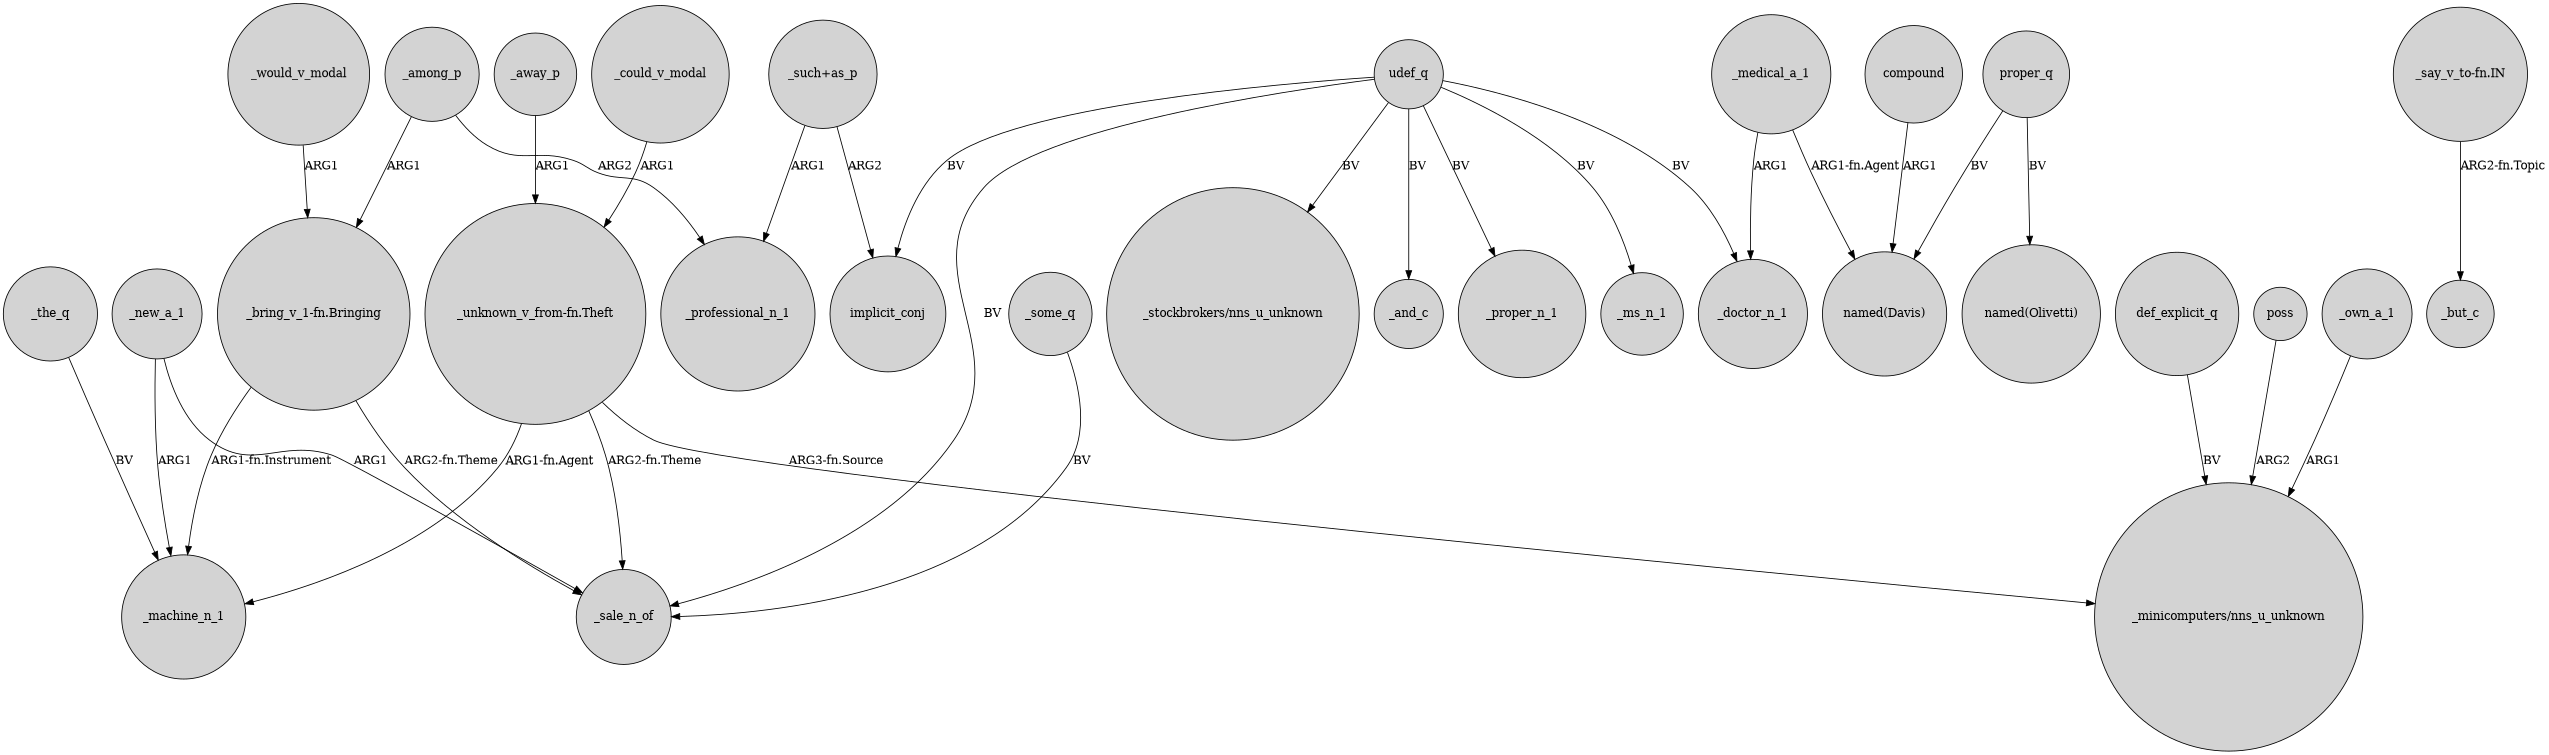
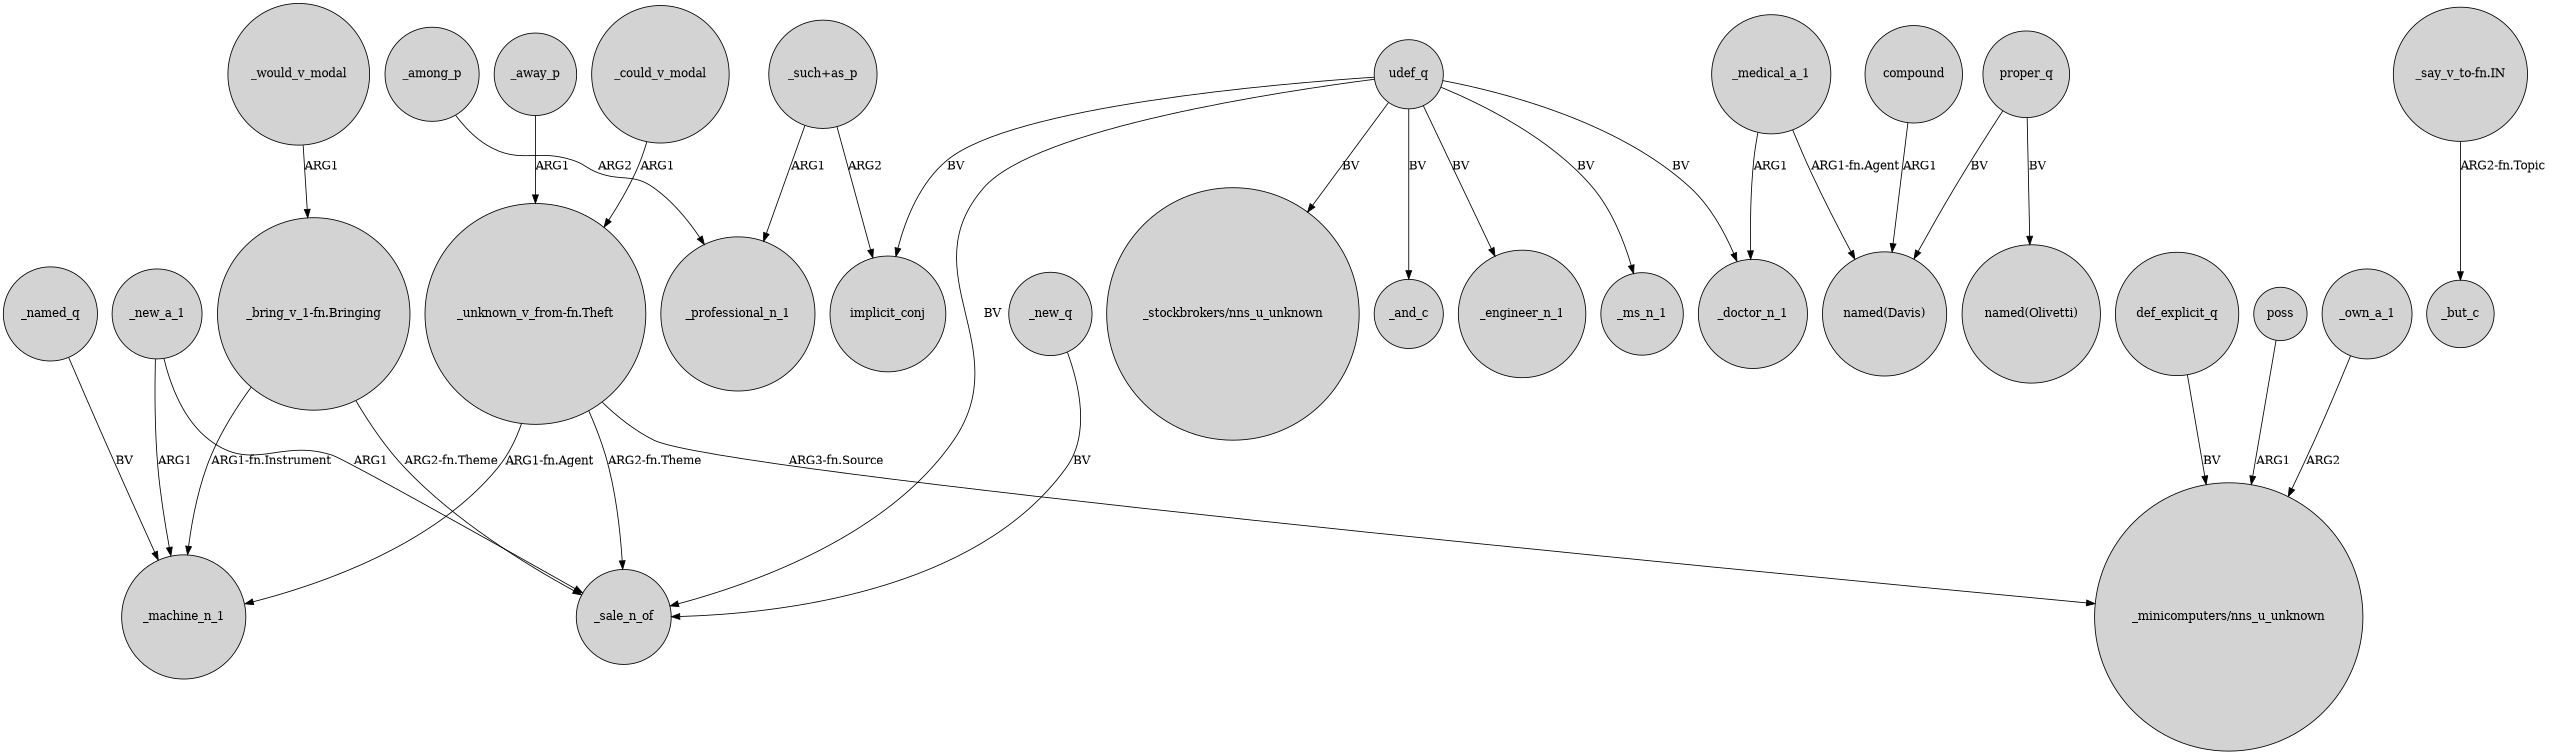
(386, 168) -> none
(50, 314) -> (50, 314)
(1050, 314) -> (1050, 314)
(1522, 314) -> (1522, 314)
(2273, 461) -> (2273, 461)
(2323, 461) -> (2323, 461)
